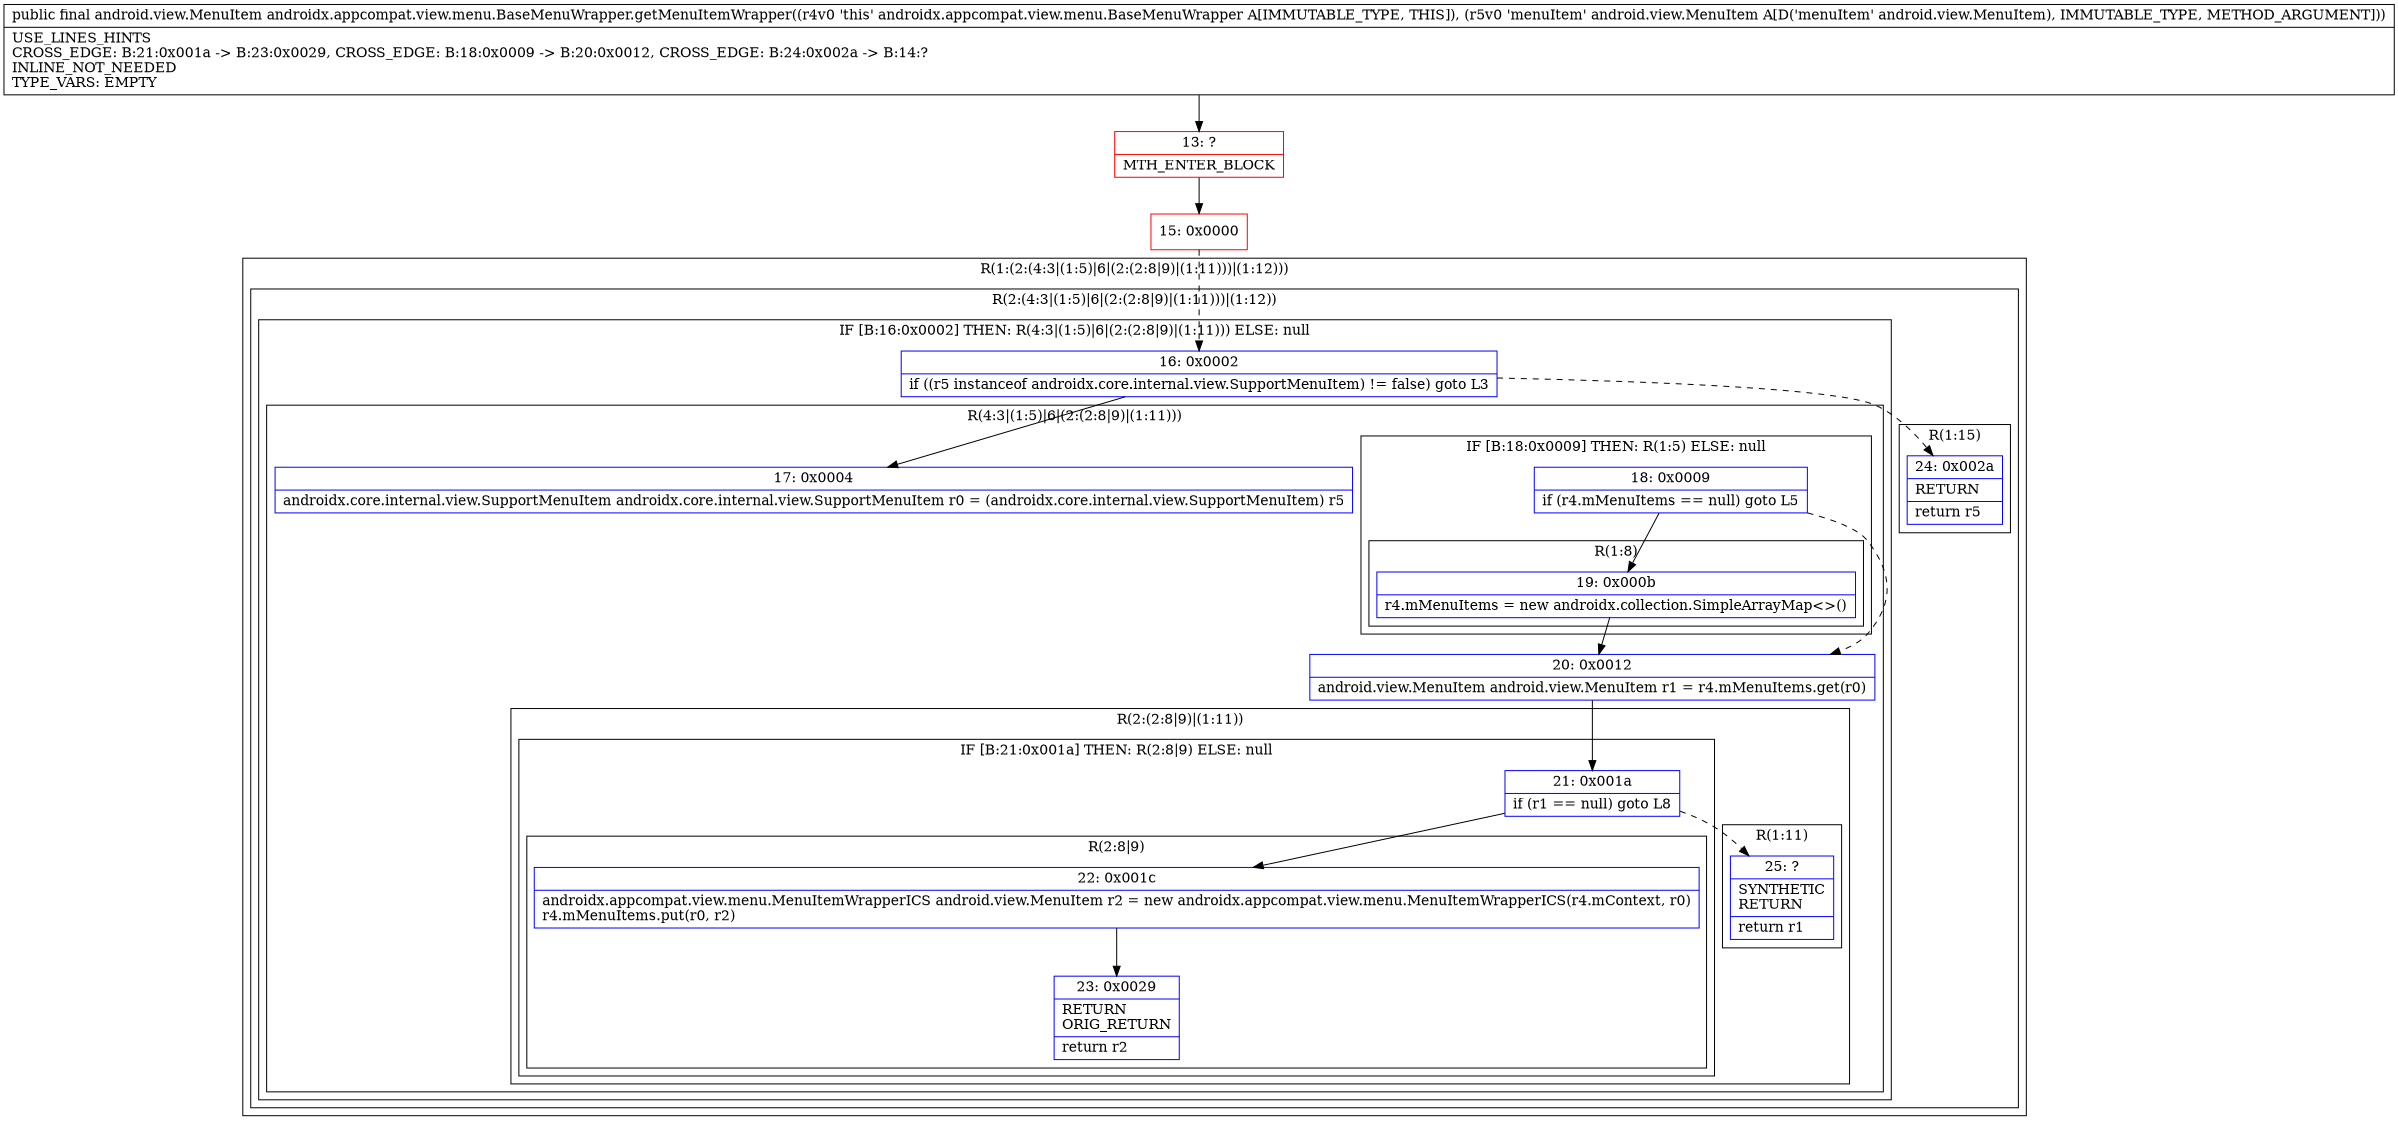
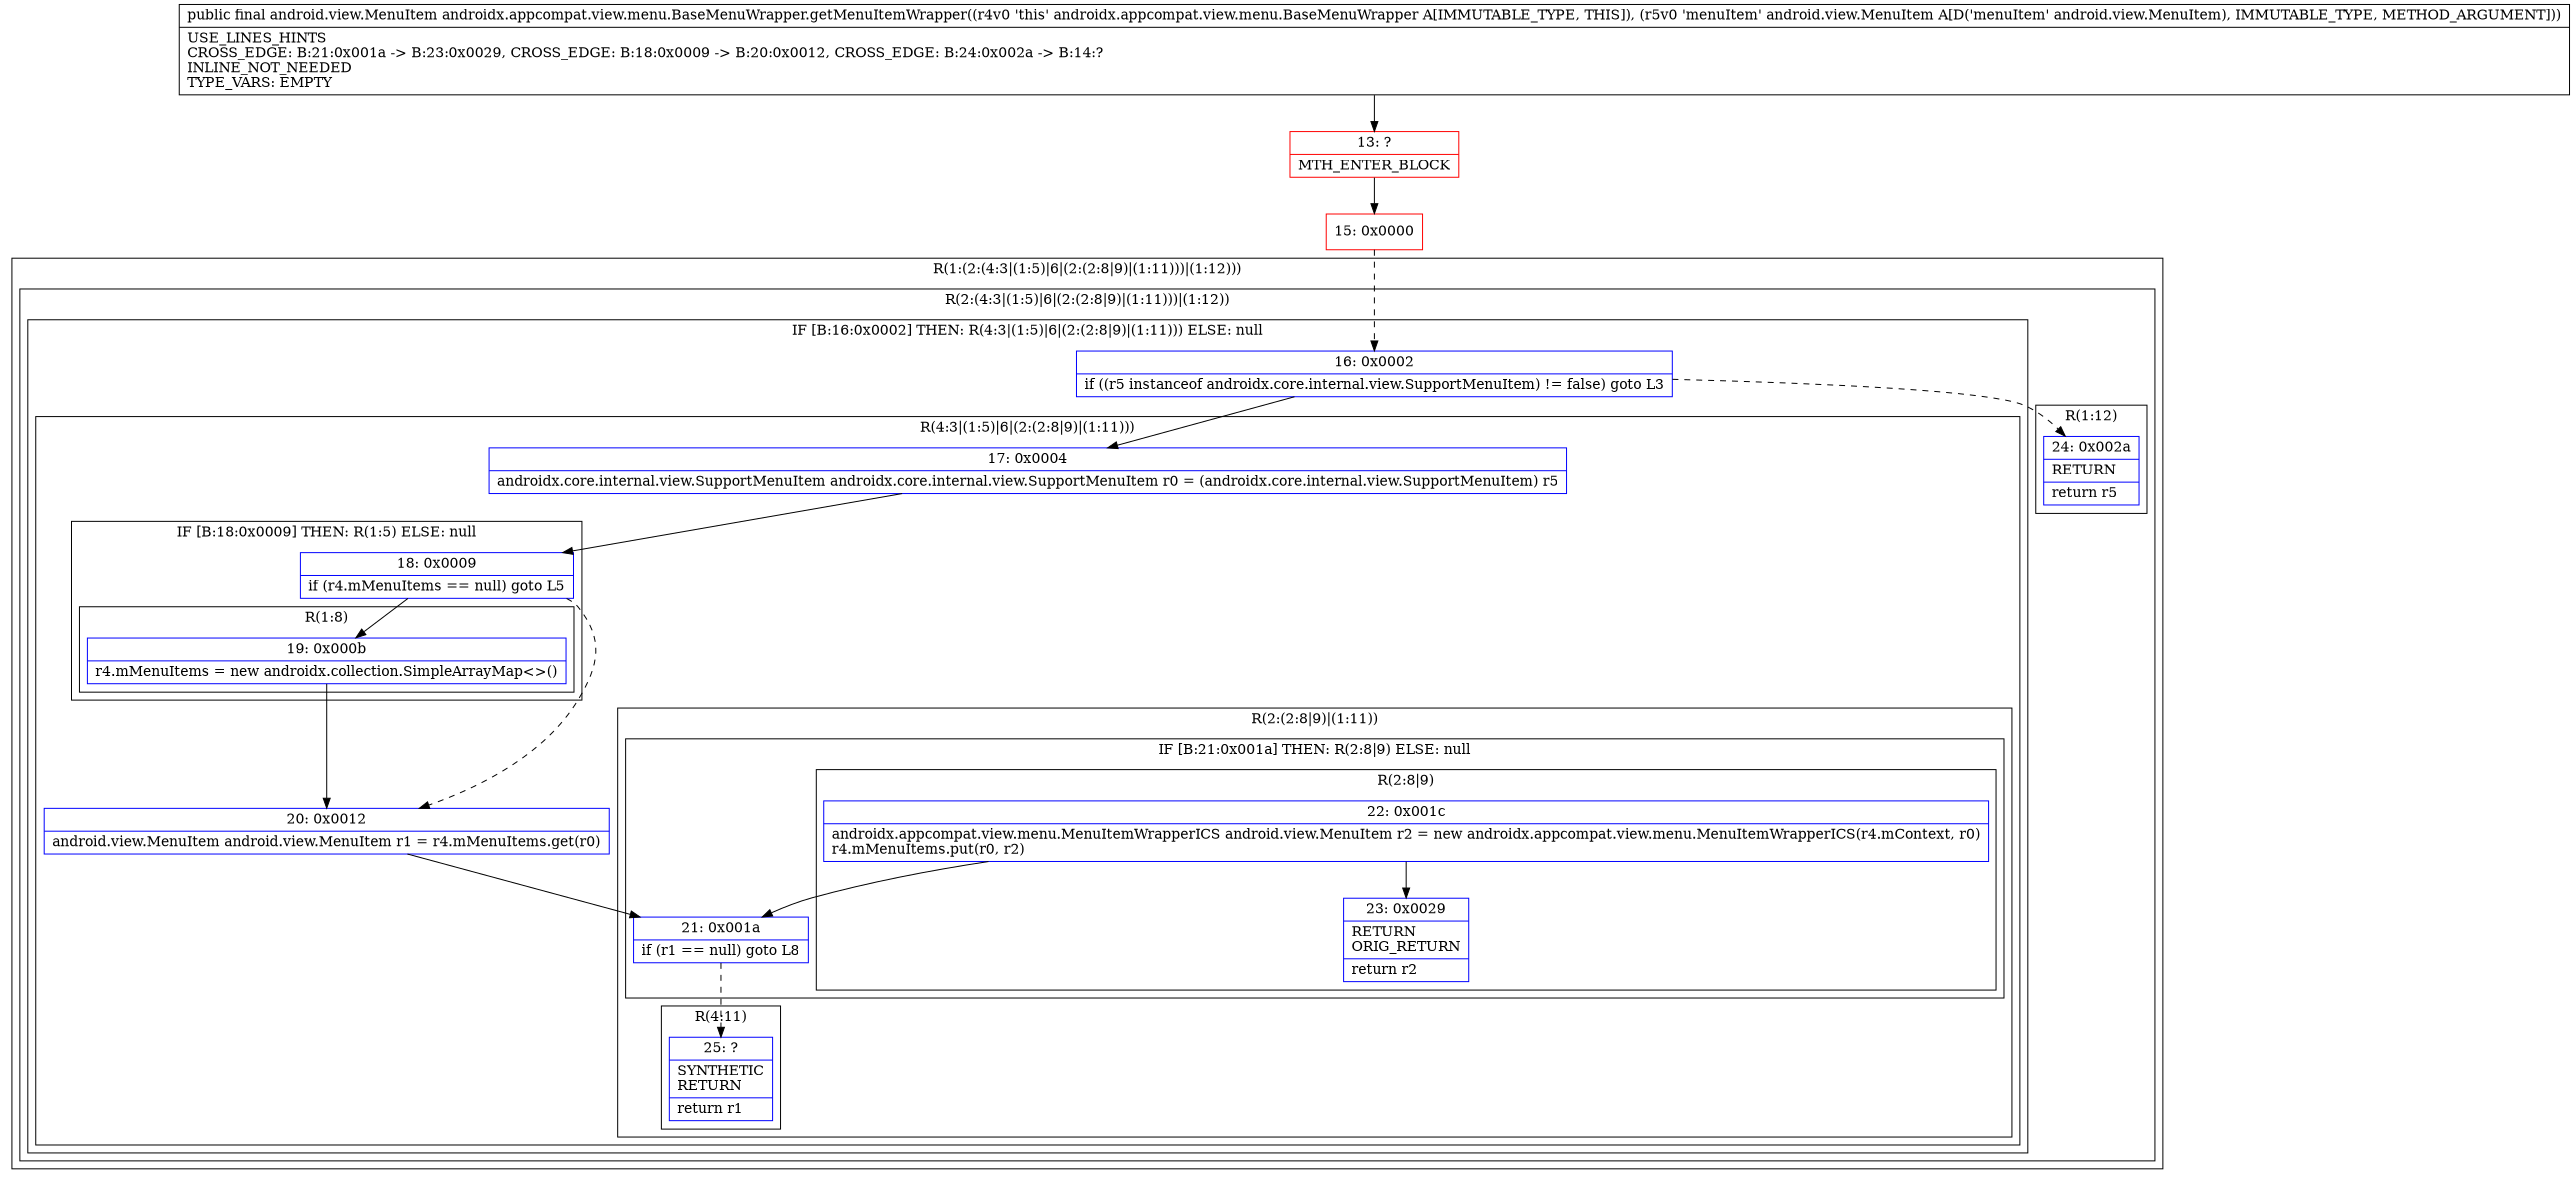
(1955, 436) -> (2091, 417)
none -> (737, 522)
(1782, 836) -> (721, 1017)
(1366, 843) -> (879, 882)
